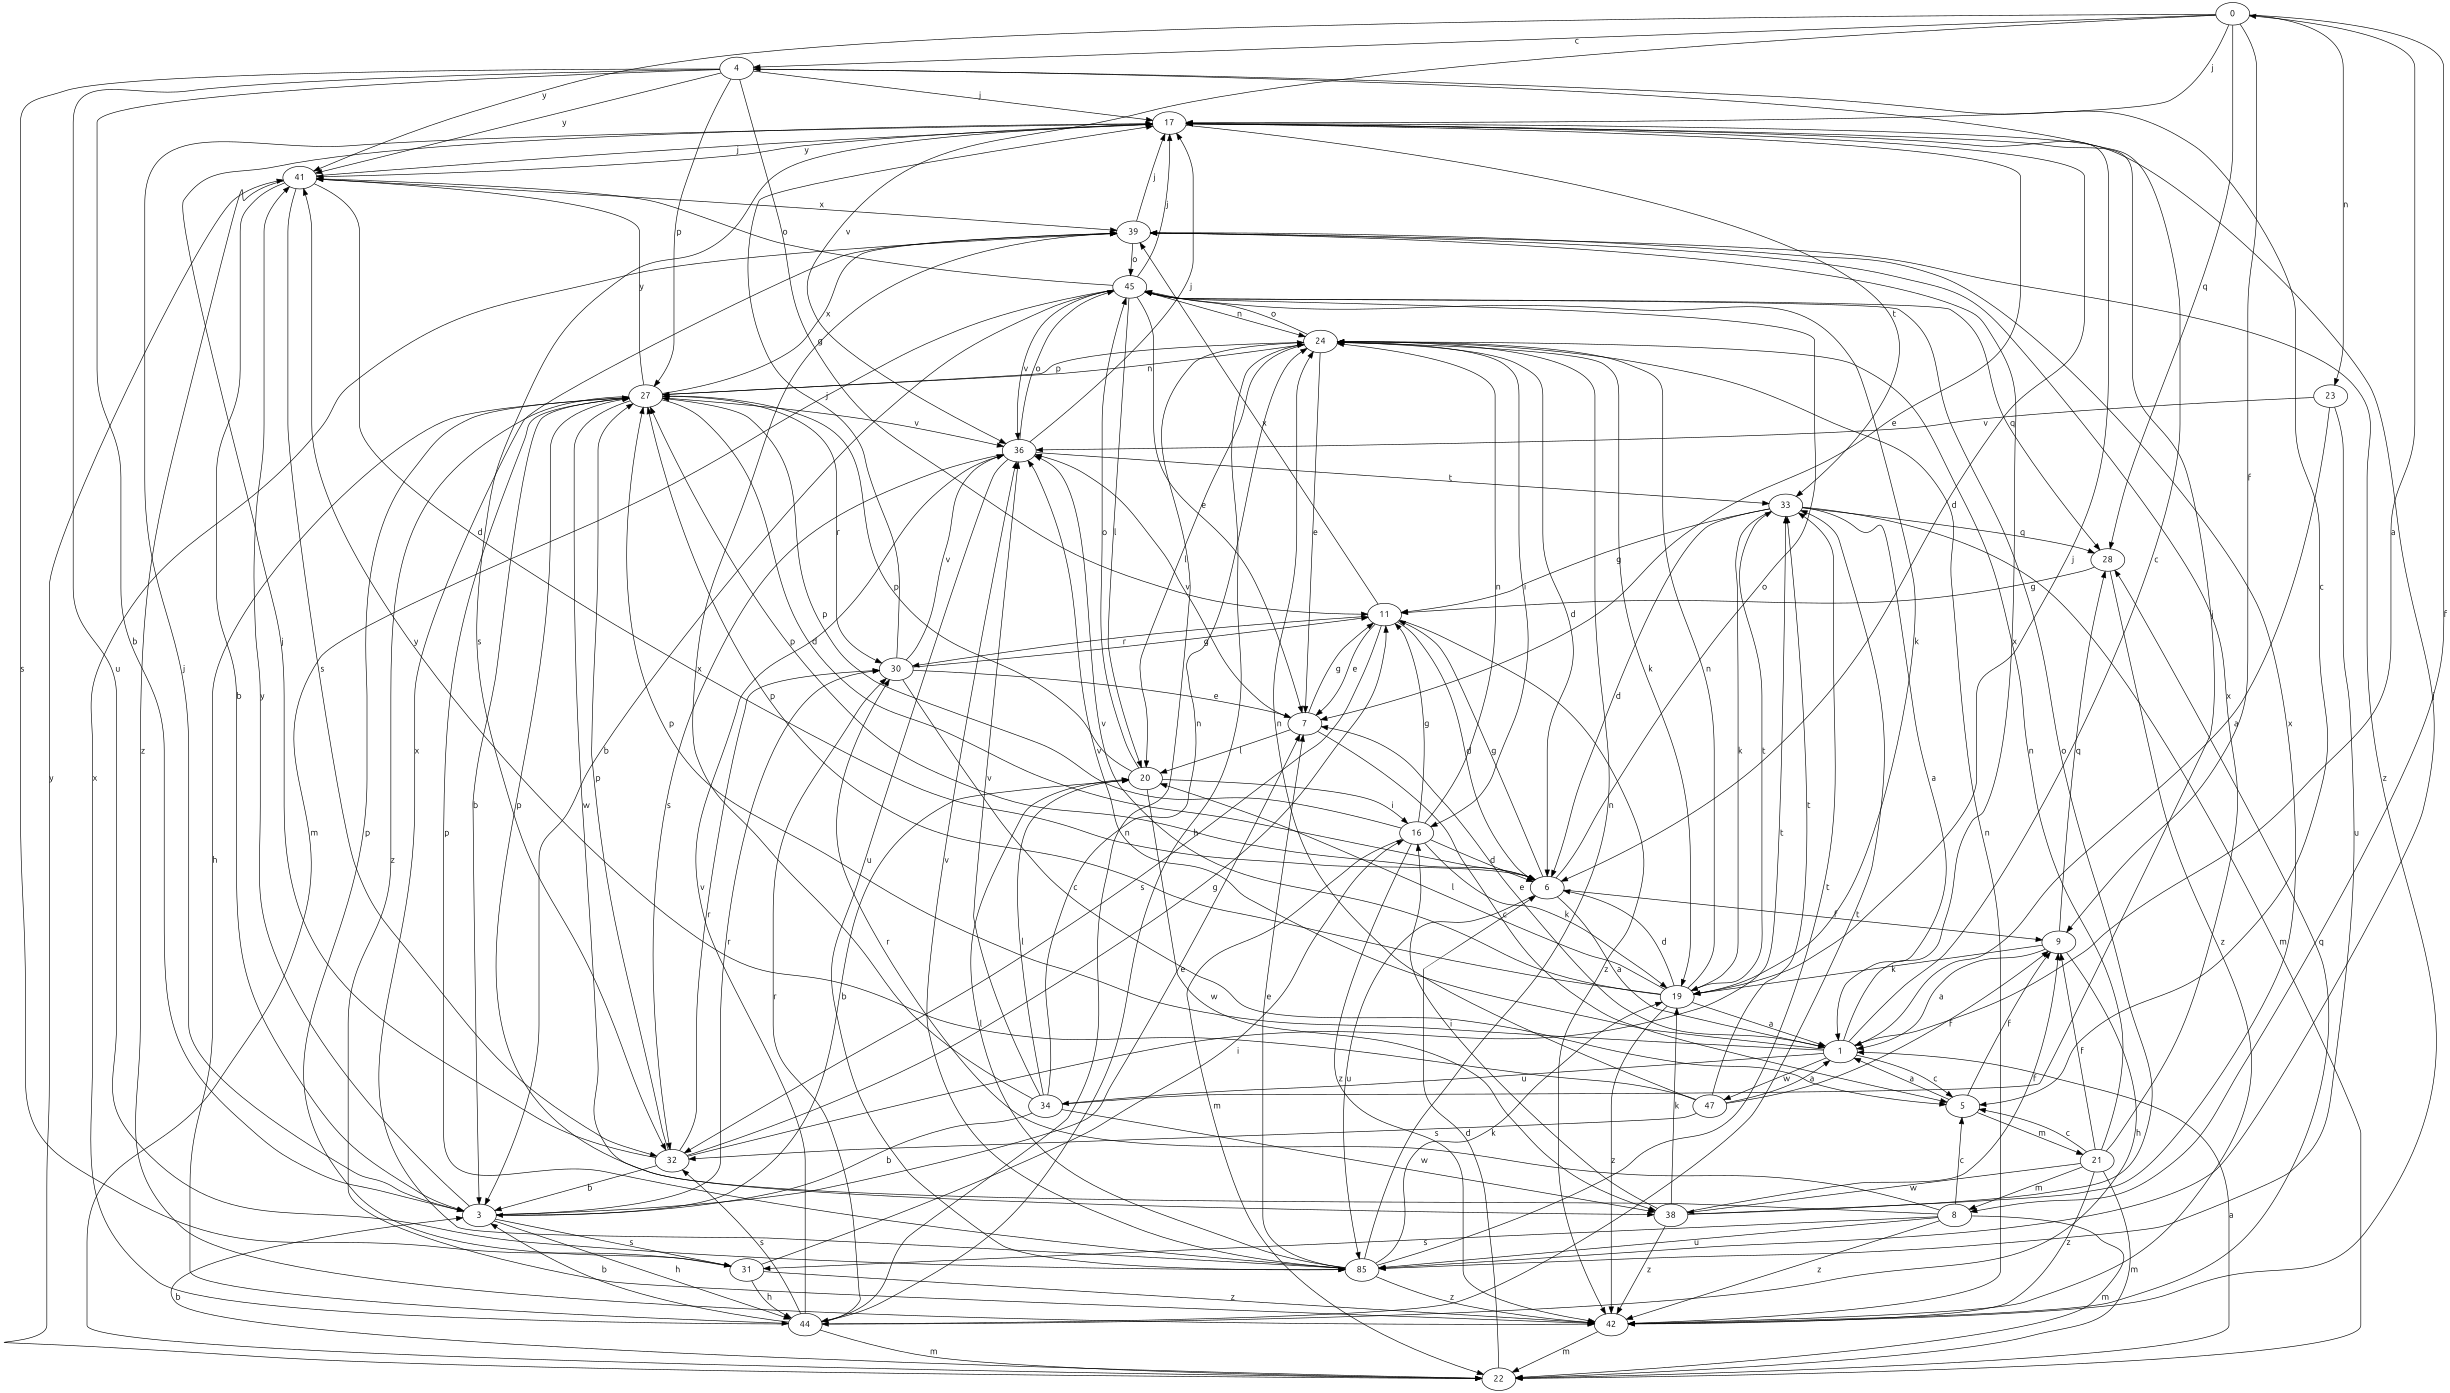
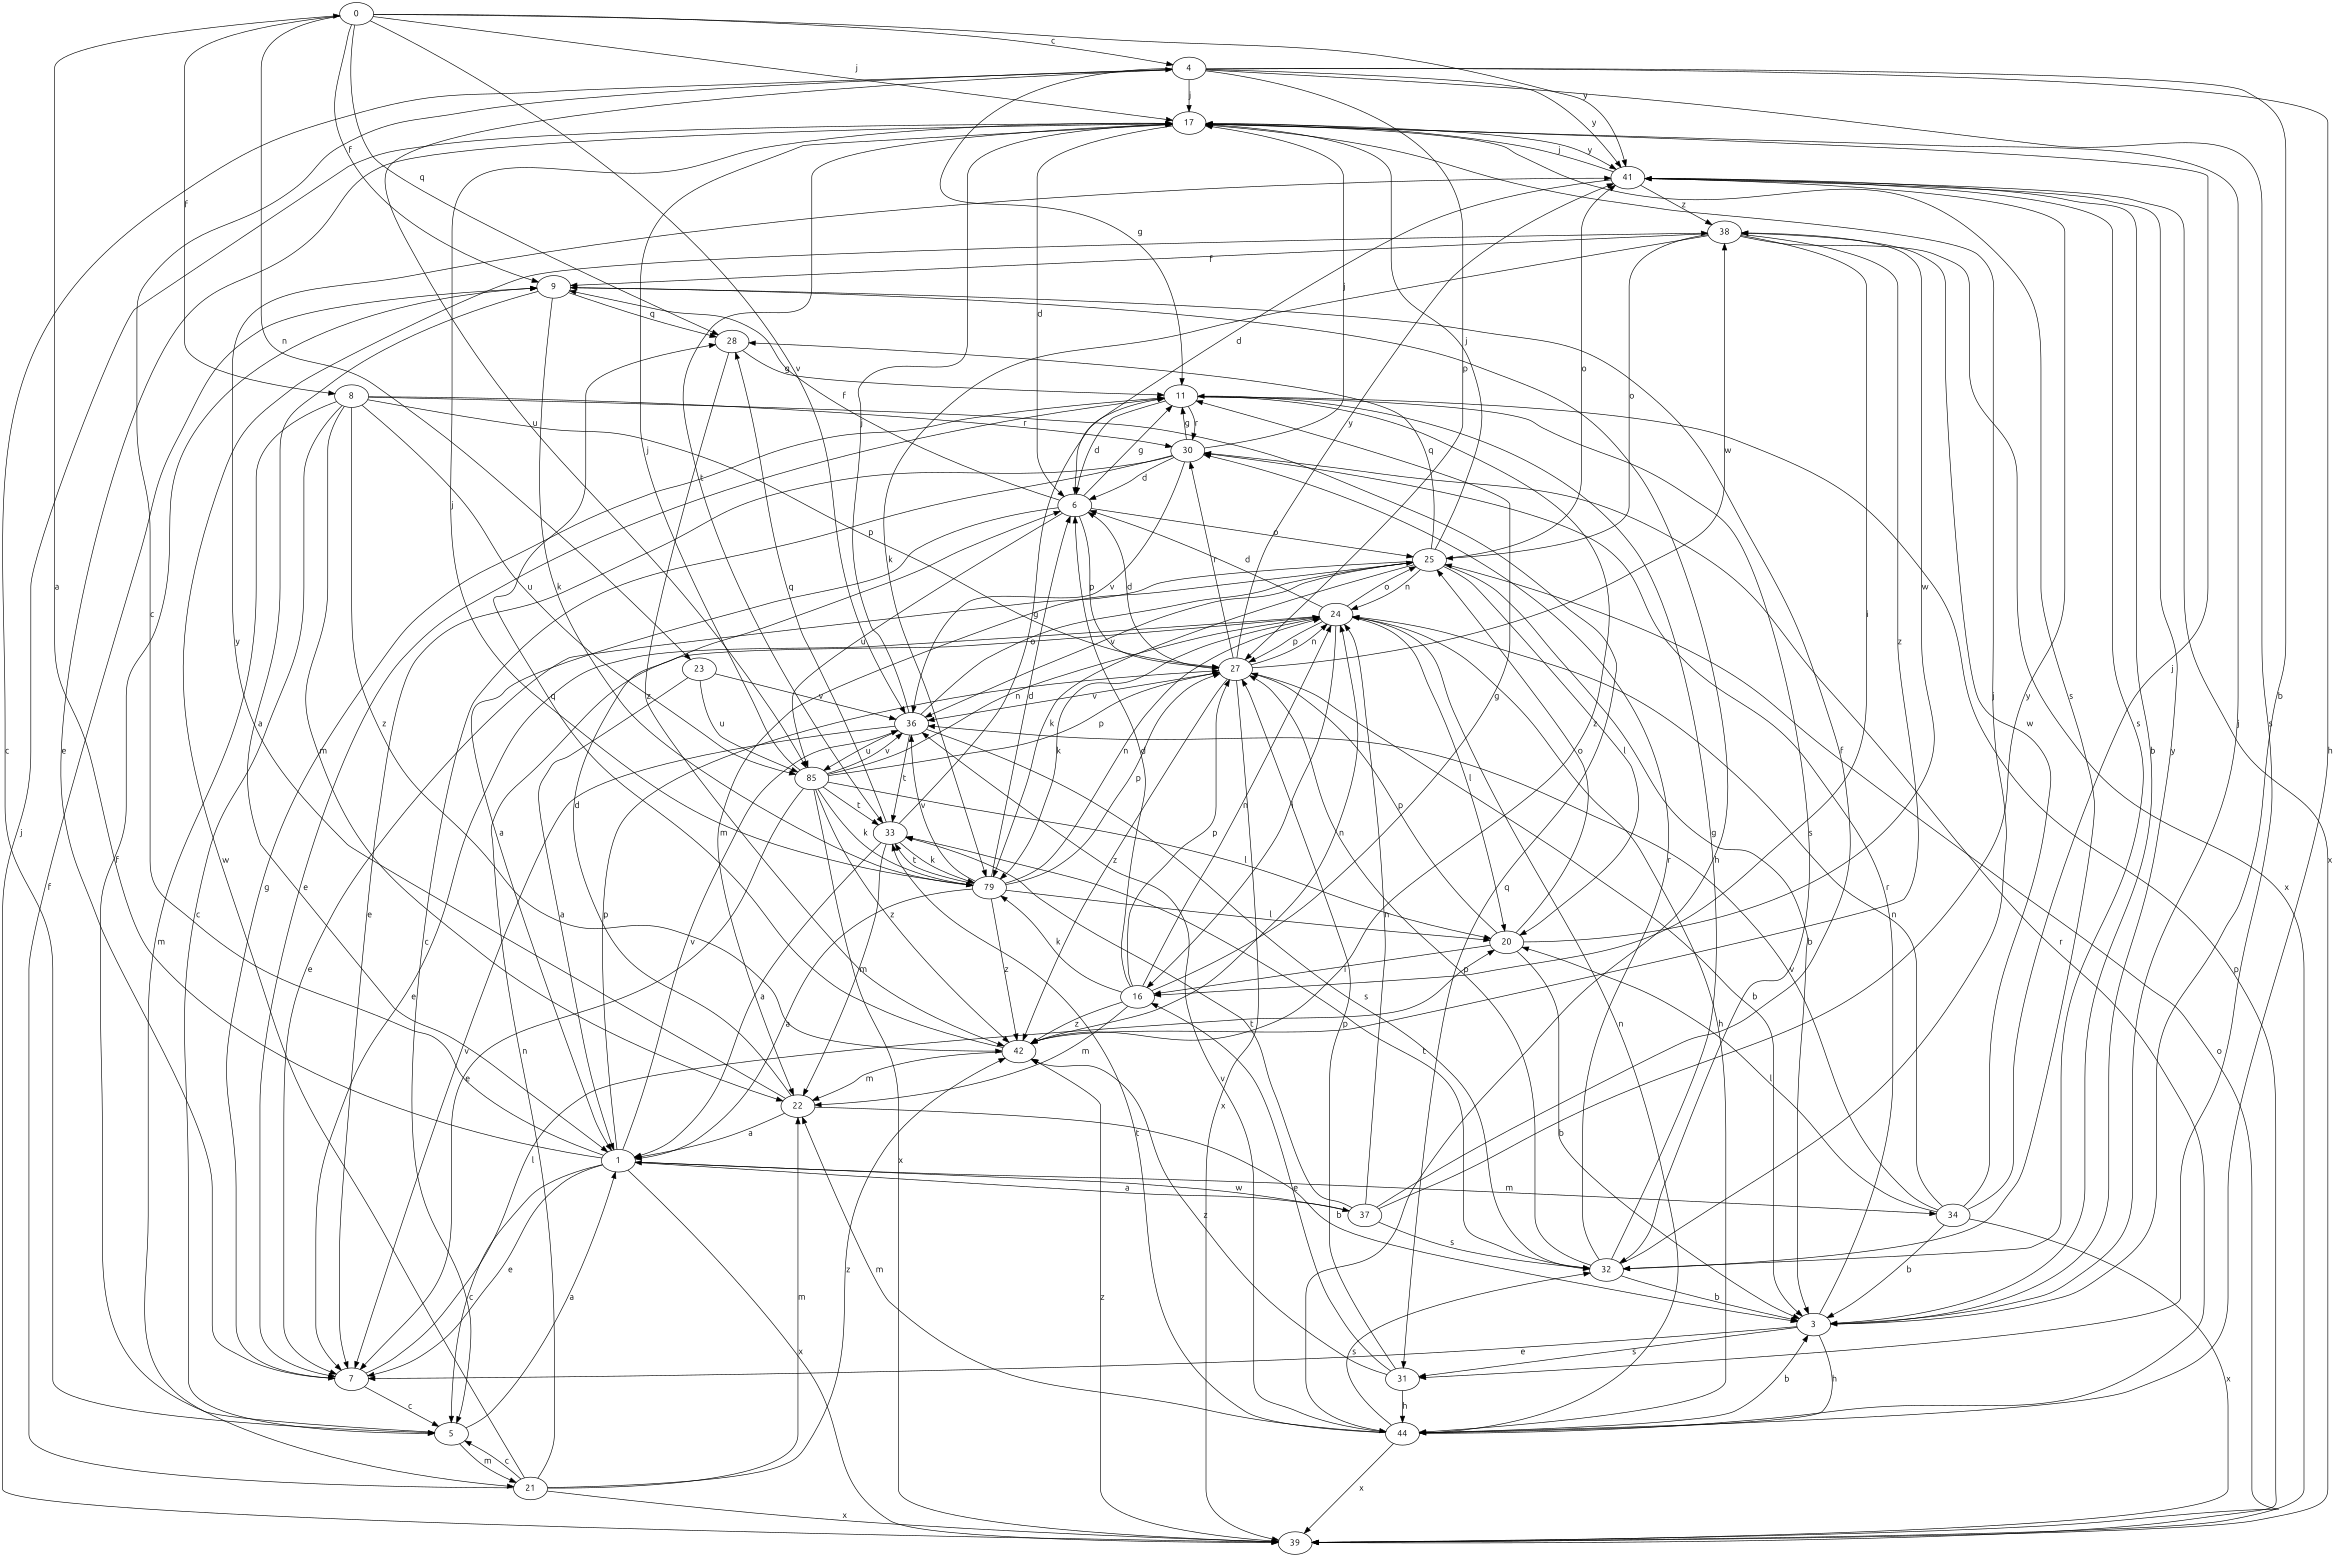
(1130, 287) -> (1430, 560)
(1264, 423) -> (2237, 970)
(1181, 584) -> (511, 920)
(1628, 661) -> (1135, 478)
(1677, 997) -> (989, 888)
(213, 1005) -> (2328, 579)
(834, 1027) -> (1590, 1175)
(1238, 1052) -> (1296, 1188)
(1524, 1079) -> (1510, 1188)
(1710, 1106) -> (1365, 1215)
(2029, 1187) -> (148, 1046)
(1426, 1243) -> (1507, 888)
(324, 1269) -> (1673, 203)
